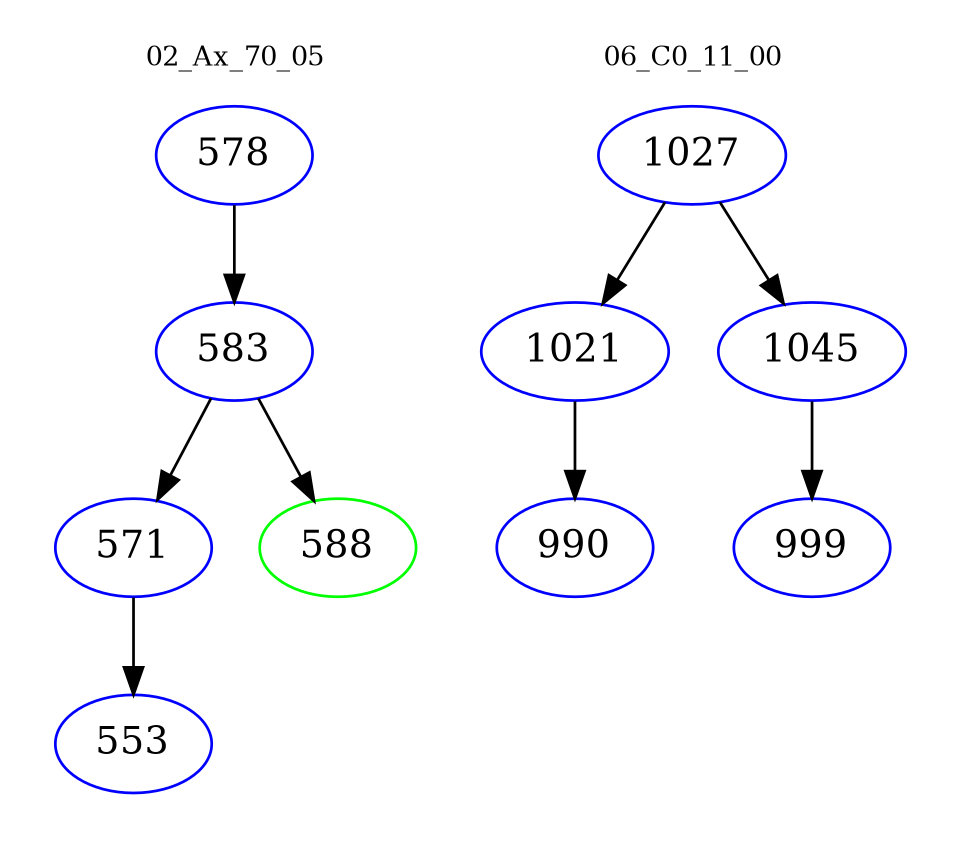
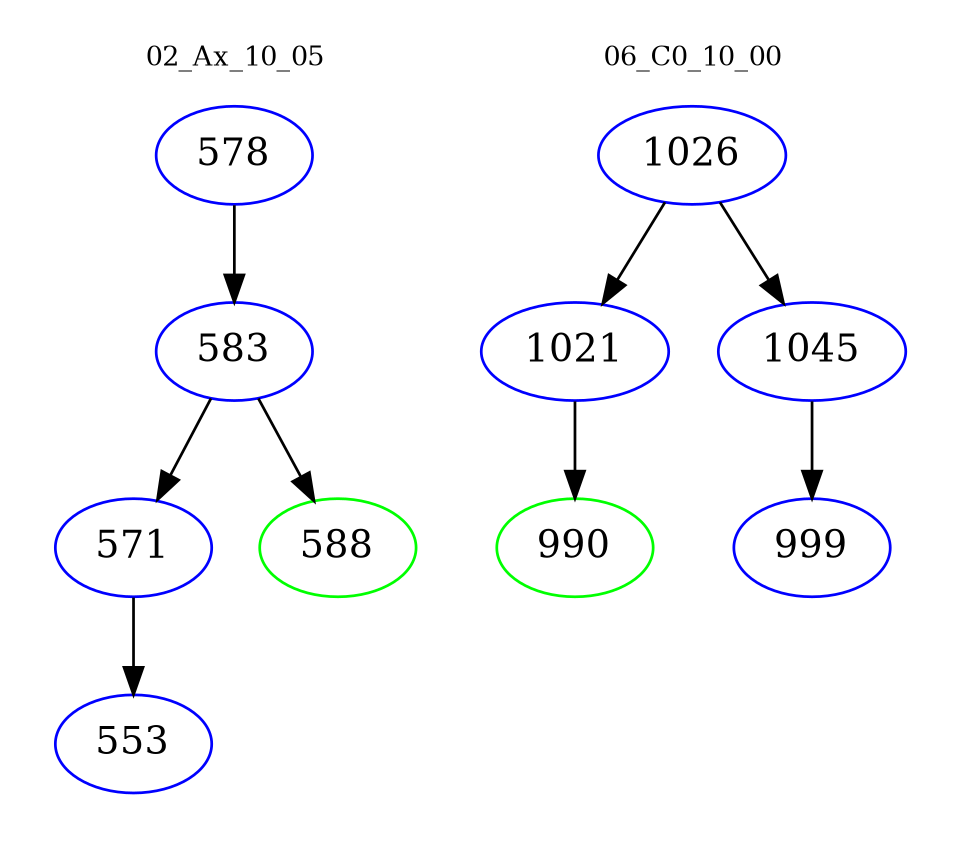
(236, 59) -> (236, 59)
(694, 59) -> (694, 59)
(692, 155) -> (692, 155)
(575, 548) -> (575, 548)
